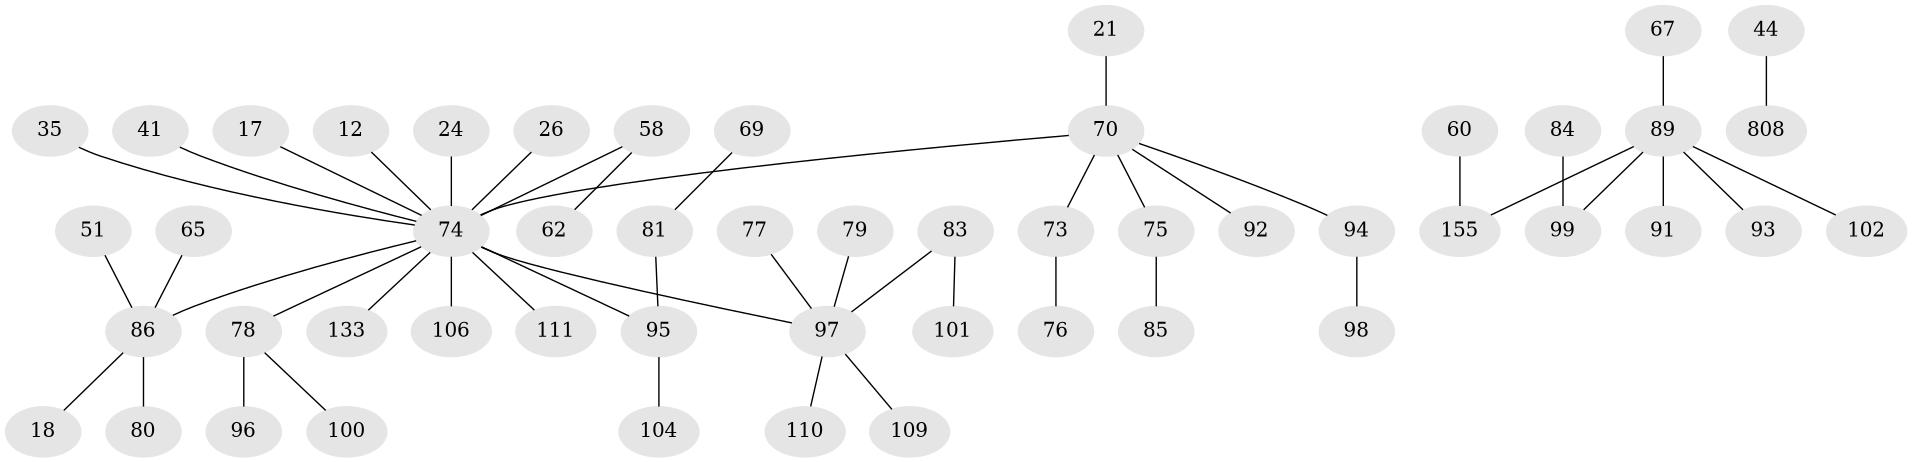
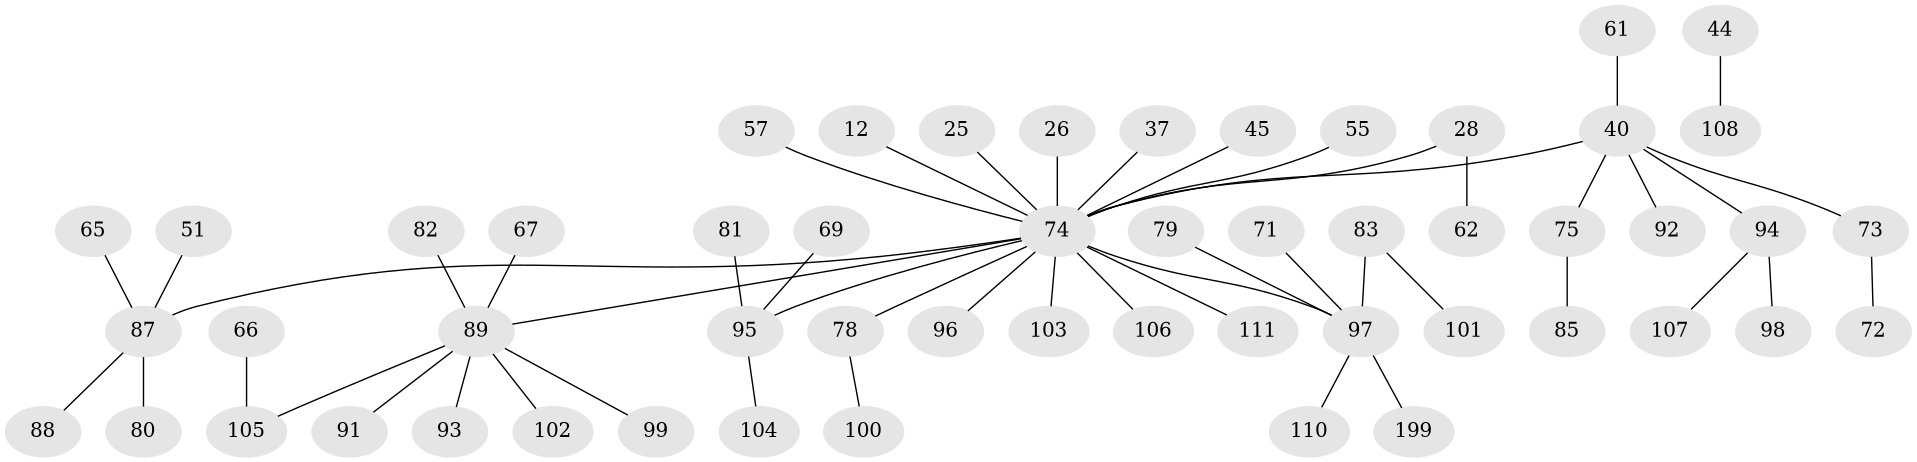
(1106, 31) -> (1617, 31)
(50, 131) -> (1158, 131)
(150, 131) -> (1258, 131)
(251, 131) -> (756, 131)
(451, 131) -> (957, 131)
(652, 131) -> (1467, 131)
(1106, 131) -> (1617, 131)
none -> (1358, 131)
(1460, 131) -> (247, 332)
(1563, 131) -> none
(1766, 131) -> (1720, 131)
(702, 183) -> (782, 288)
none -> (426, 231)
(755, 231) -> (1266, 231)
(1460, 231) -> (247, 432)
none -> (767, 281)
(143, 332) -> (143, 332)
(347, 332) -> (1049, 332)
(1056, 332) -> (1874, 332)
none -> (1670, 332)
(244, 382) -> (1002, 281)
(43, 432) -> (43, 432)
(910, 432) -> (1414, 432)
